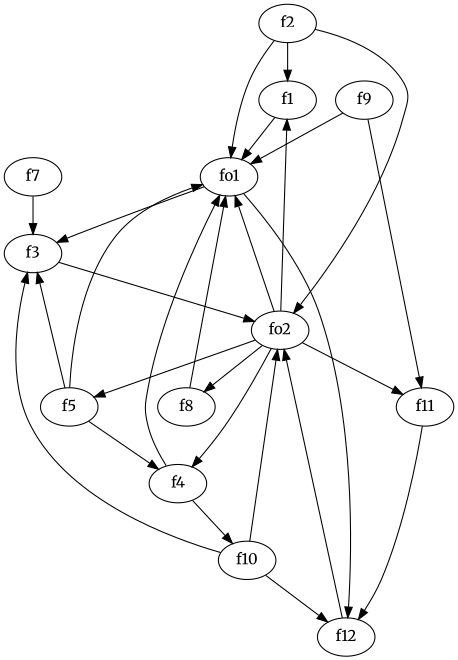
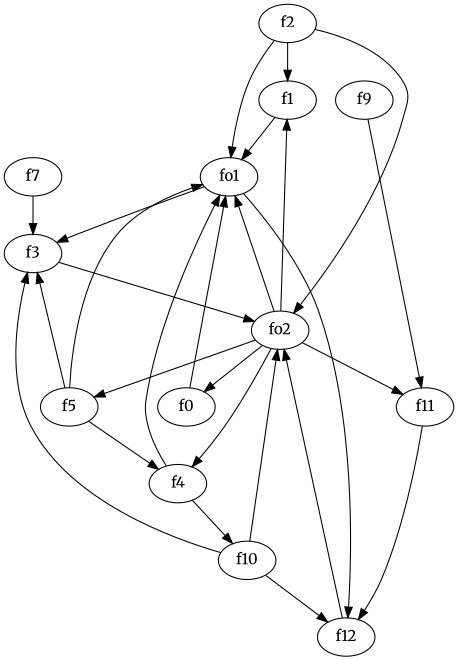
(302, 136) -> none
(186, 407) -> (186, 407)
